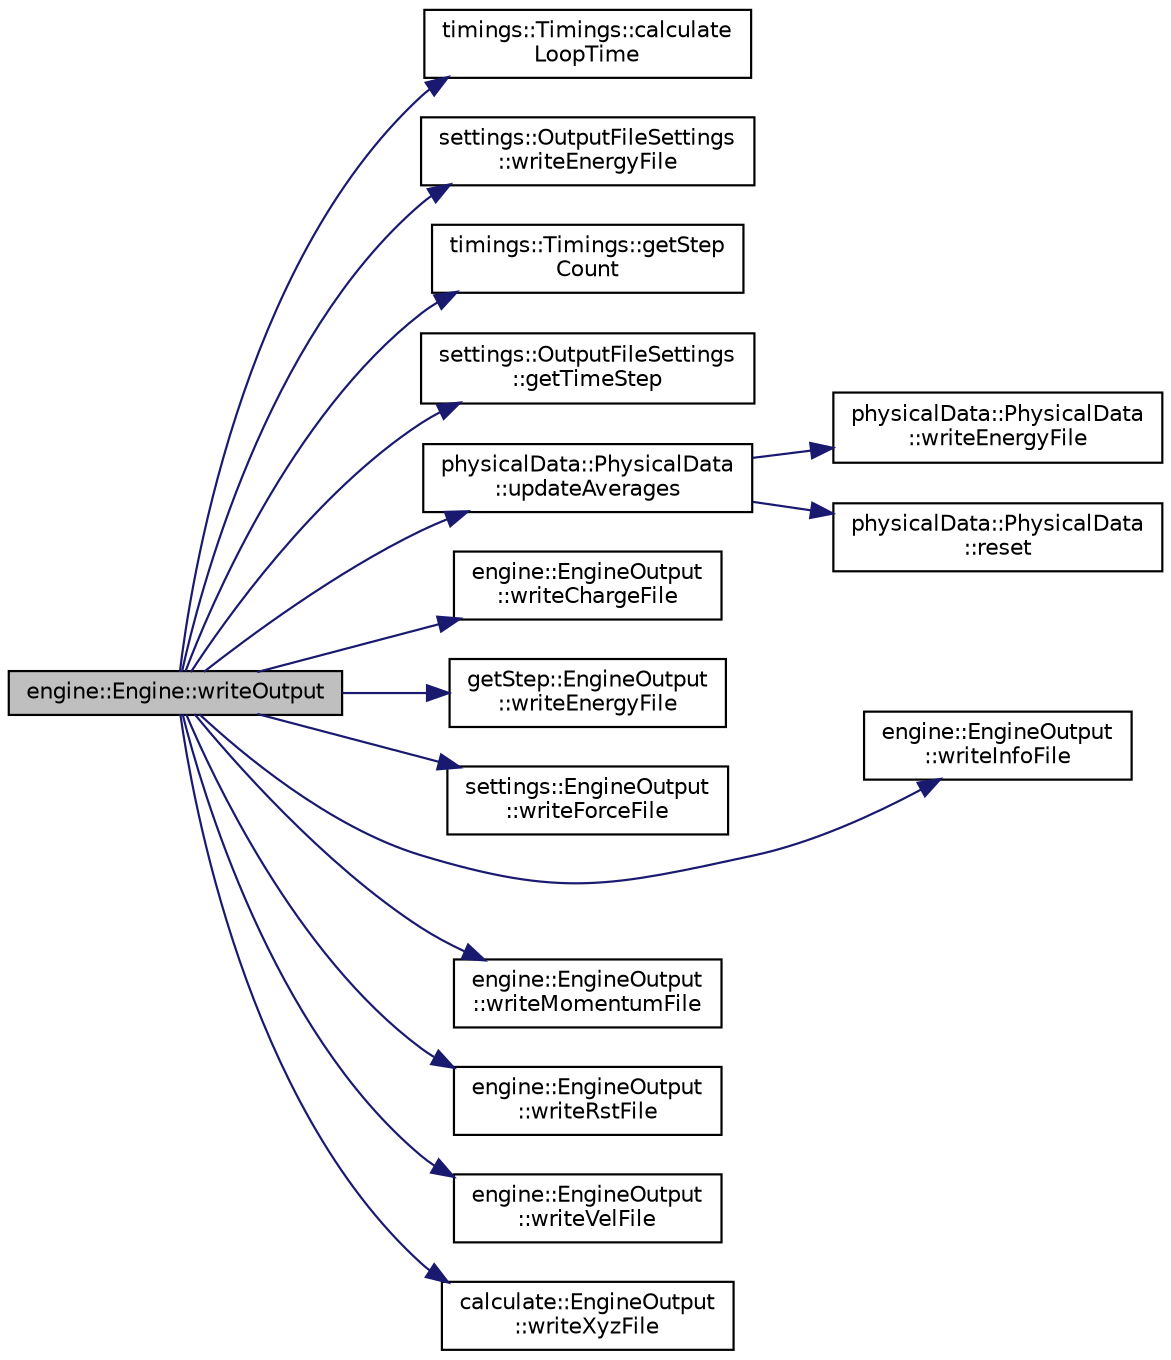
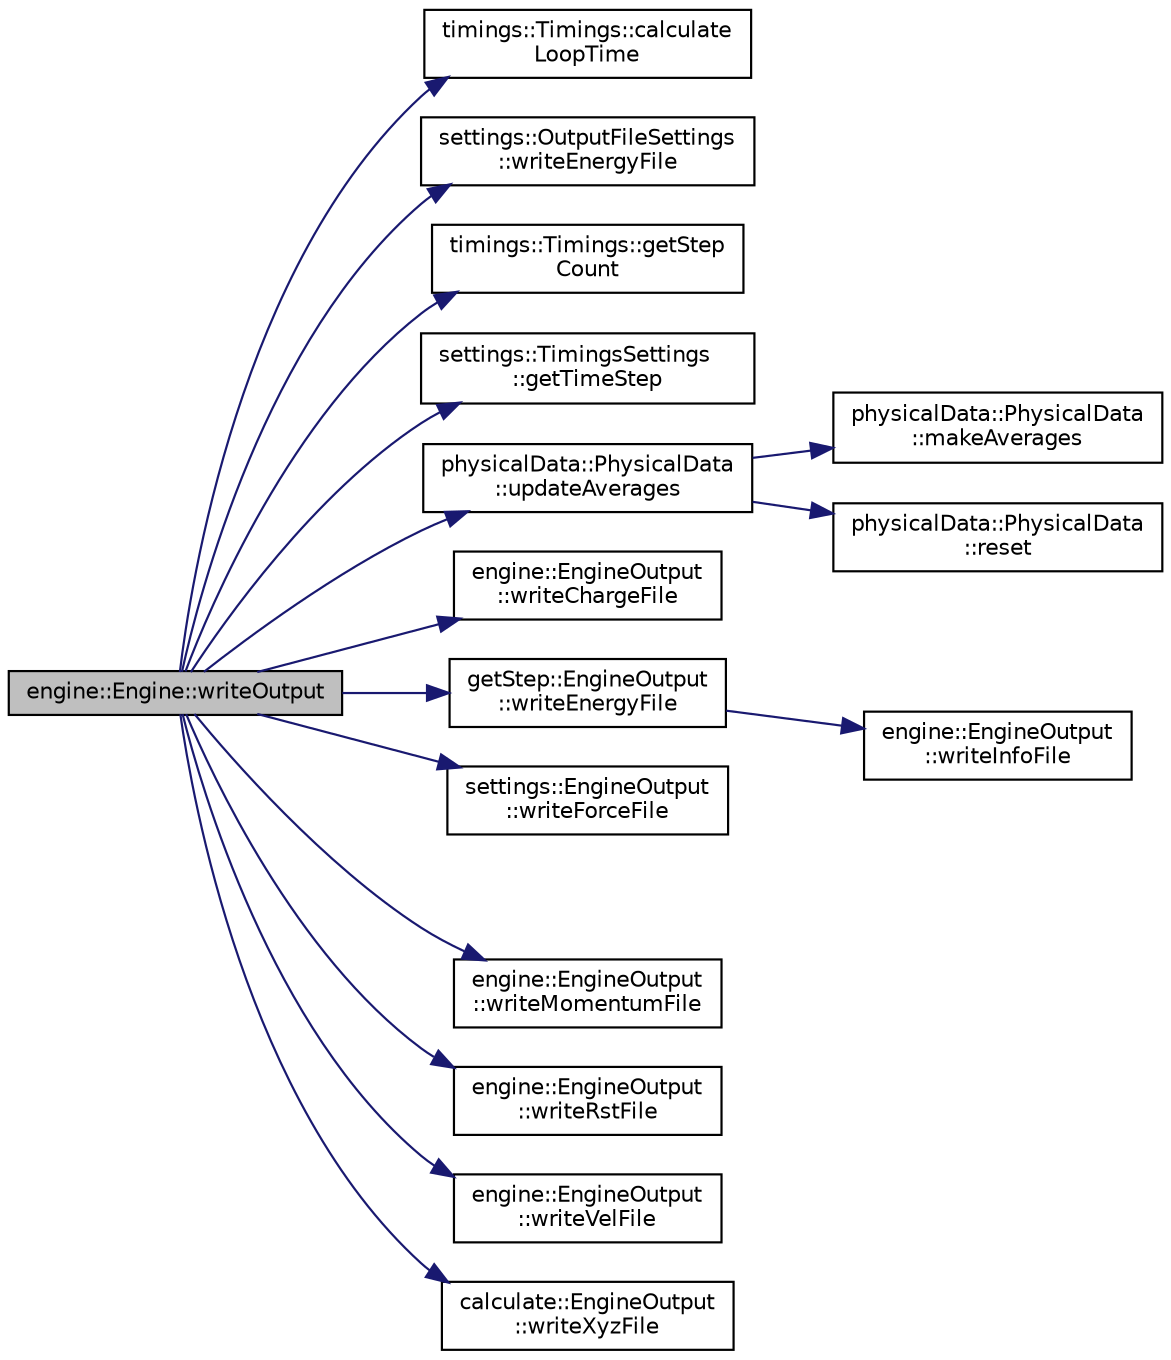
(588, 368) -> (588, 368)
(998, 428) -> (998, 428)
(545, 882) -> (784, 718)
